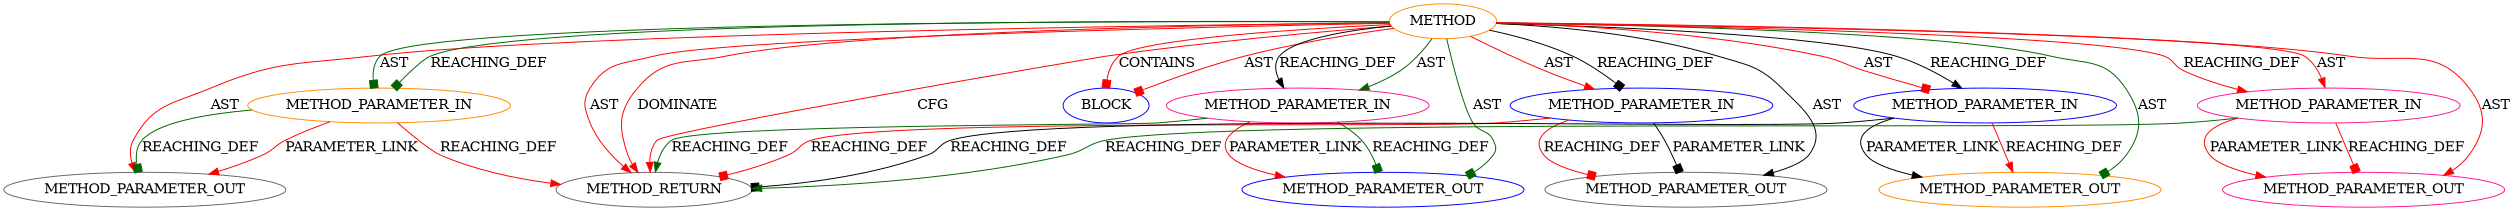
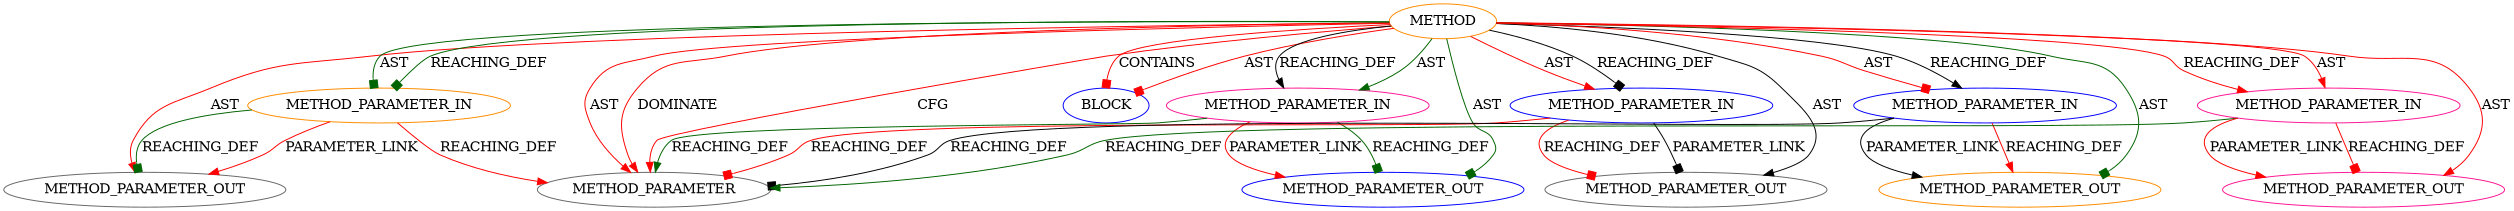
(654, 190) -> (654, 190)
